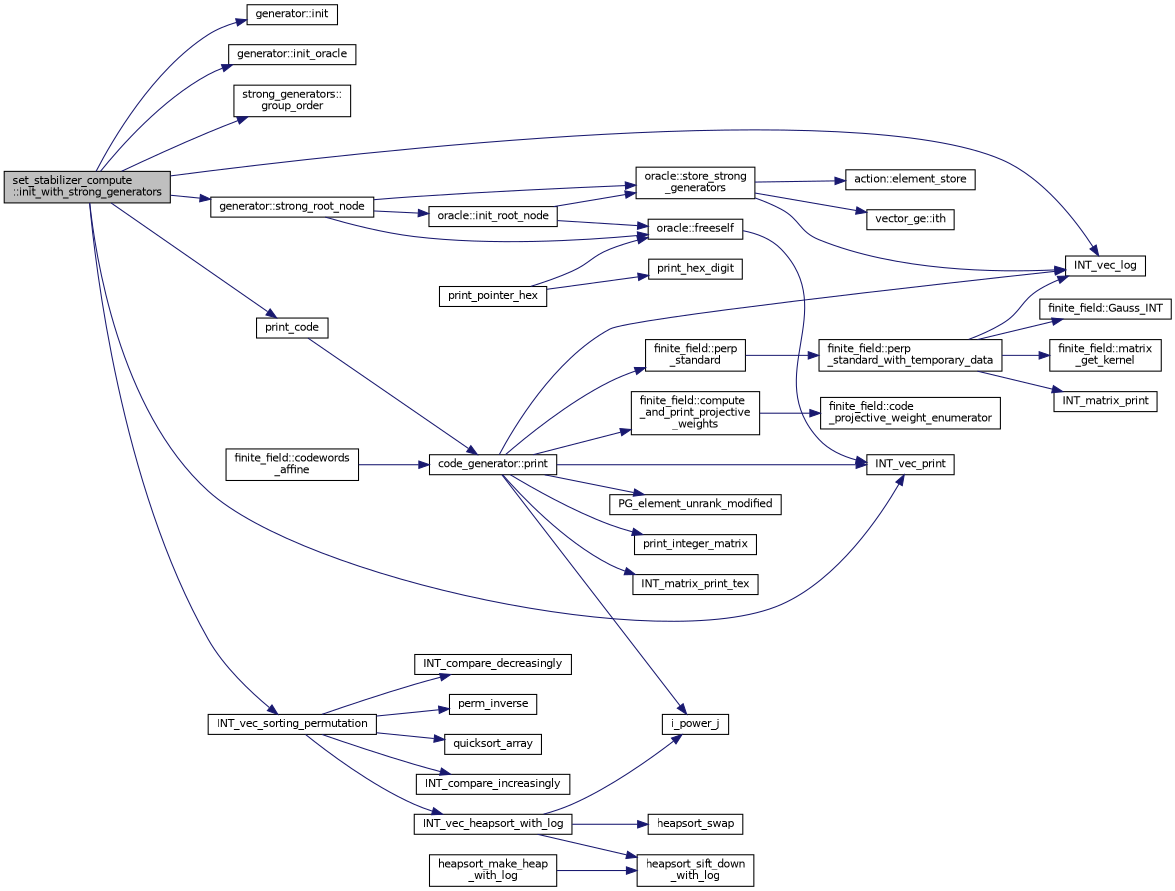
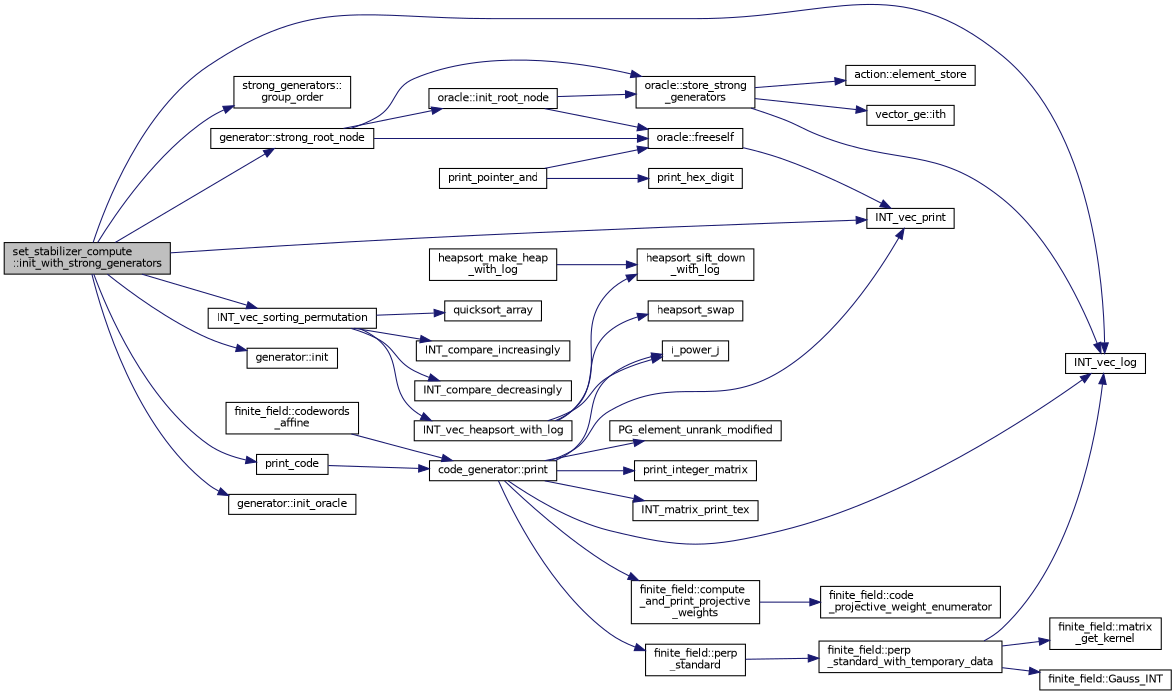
(493, 296) -> (493, 178)
(1106, 402) -> none
(493, 704) -> none
